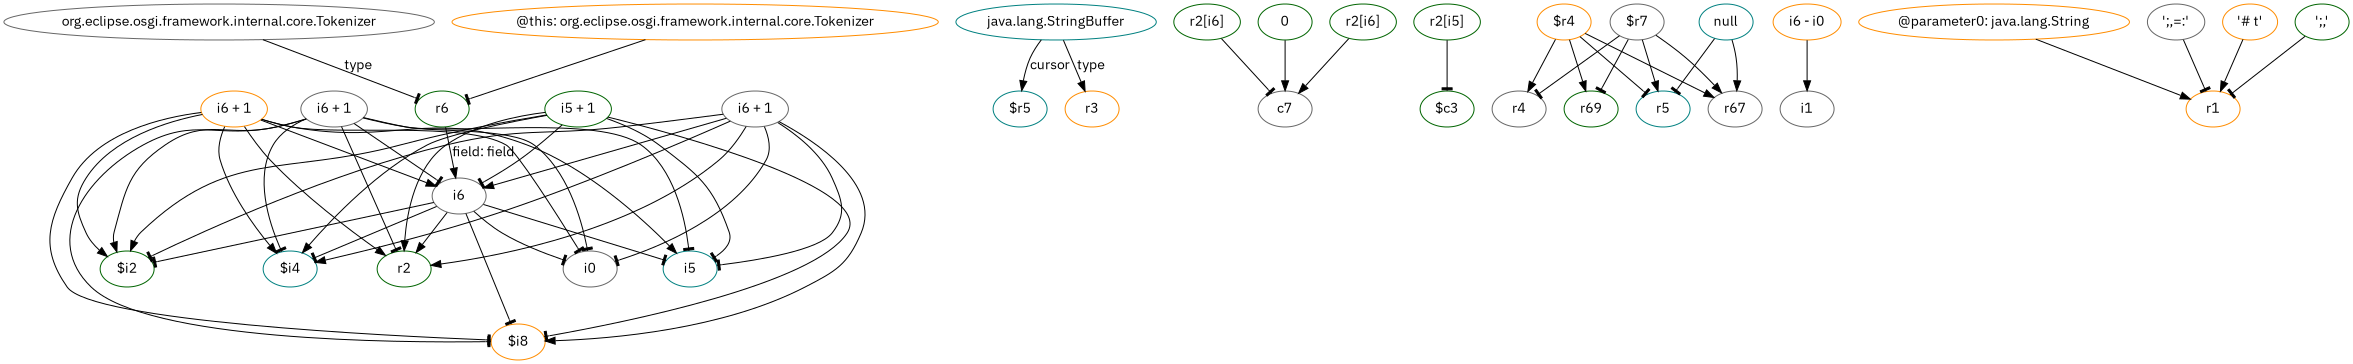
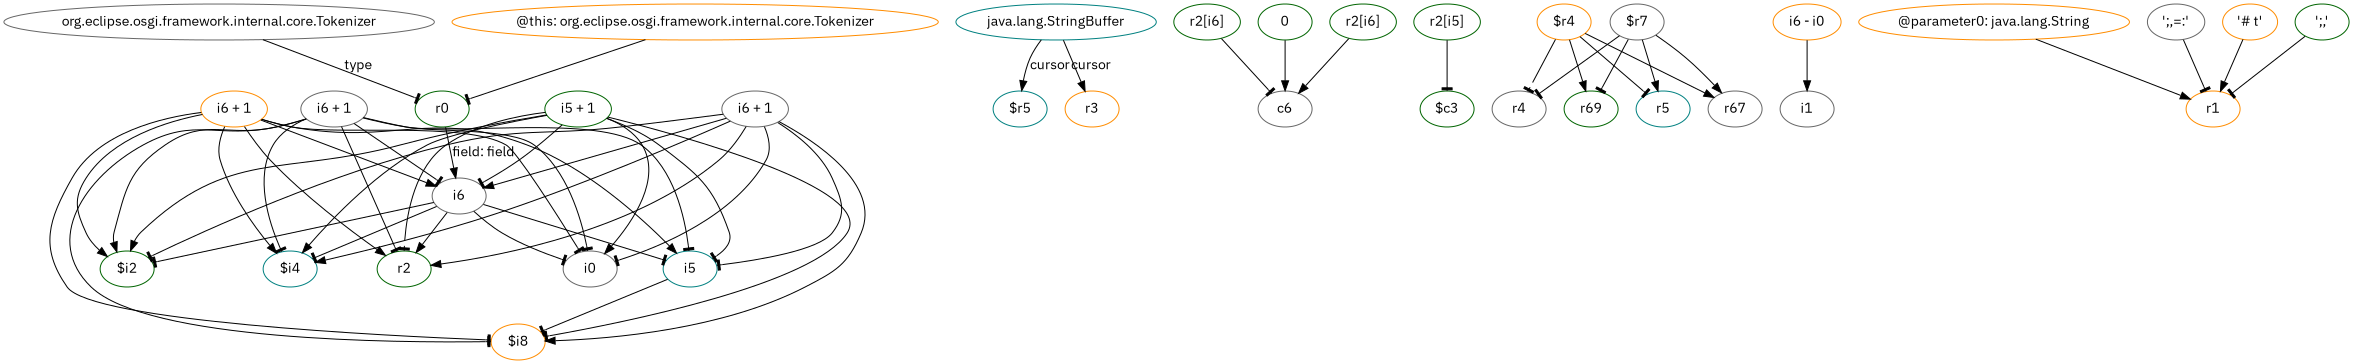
(1726, 22) -> none
(1544, 61) -> (1544, 61)
(1091, 66) -> (1091, 66)
(442, 109) -> (442, 109)
(1285, 109) -> (1285, 109)
(434, 156) -> (434, 156)
none -> (648, 178)
(488, 266) -> (607, 305)
